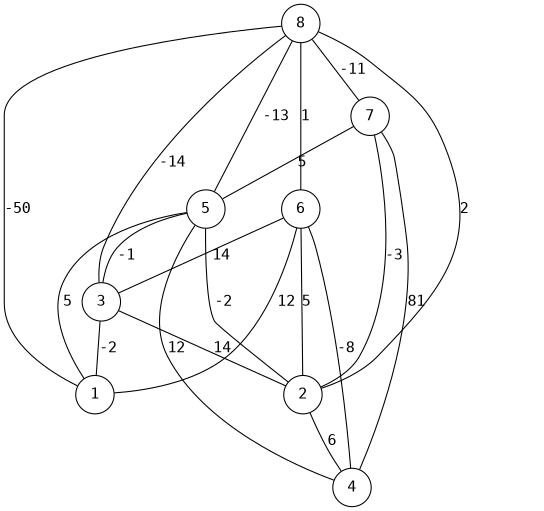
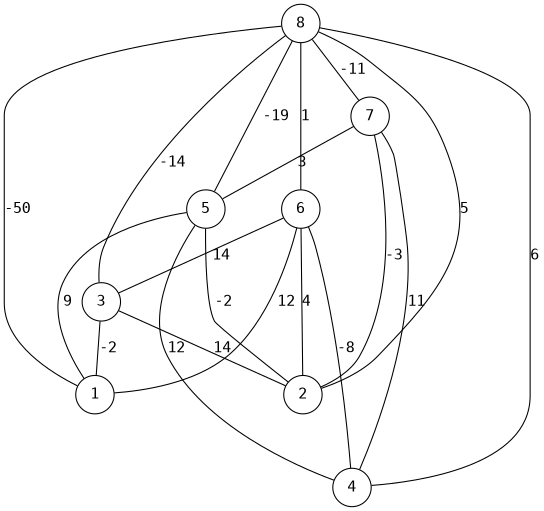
(276, 116) -> (276, 116)
(302, 163) -> (302, 163)
(465, 209) -> (465, 209)
(133, 234) -> none
(68, 302) -> (68, 302)
(307, 302) -> (307, 302)
(417, 302) -> (417, 302)
(324, 443) -> (530, 237)
